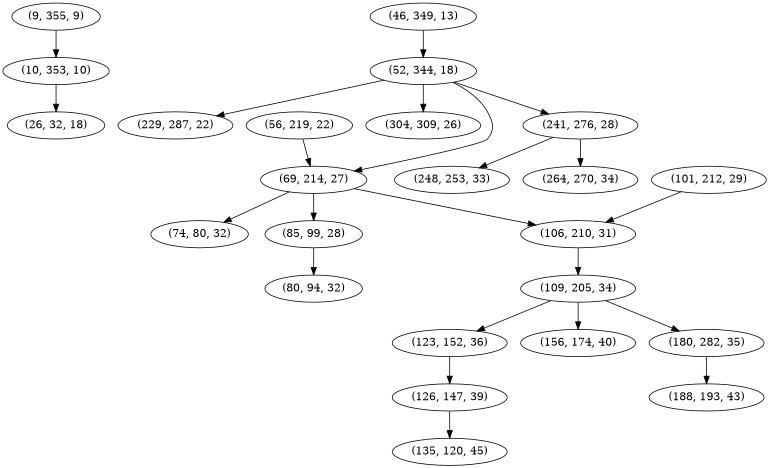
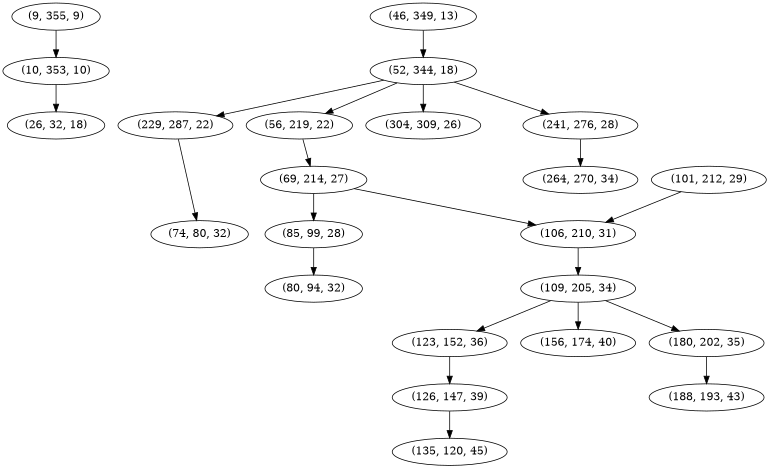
(462, 147) -> (365, 97)
(452, 180) -> none
(260, 205) -> (187, 176)
(707, 343) -> (707, 343)
